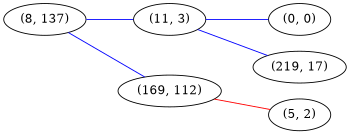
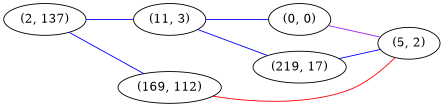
(45, 19) -> (45, 19)
none -> (354, 31)
none -> (360, 54)
